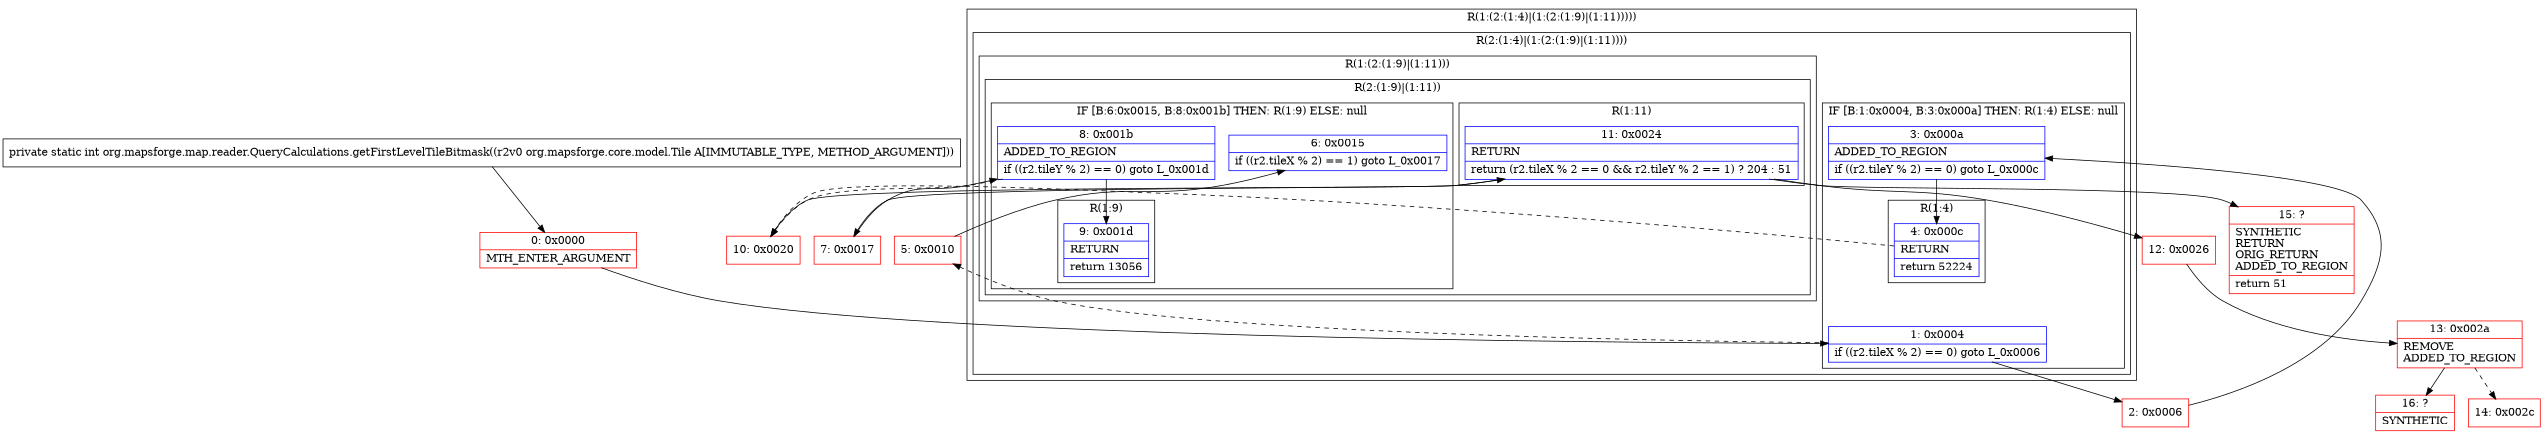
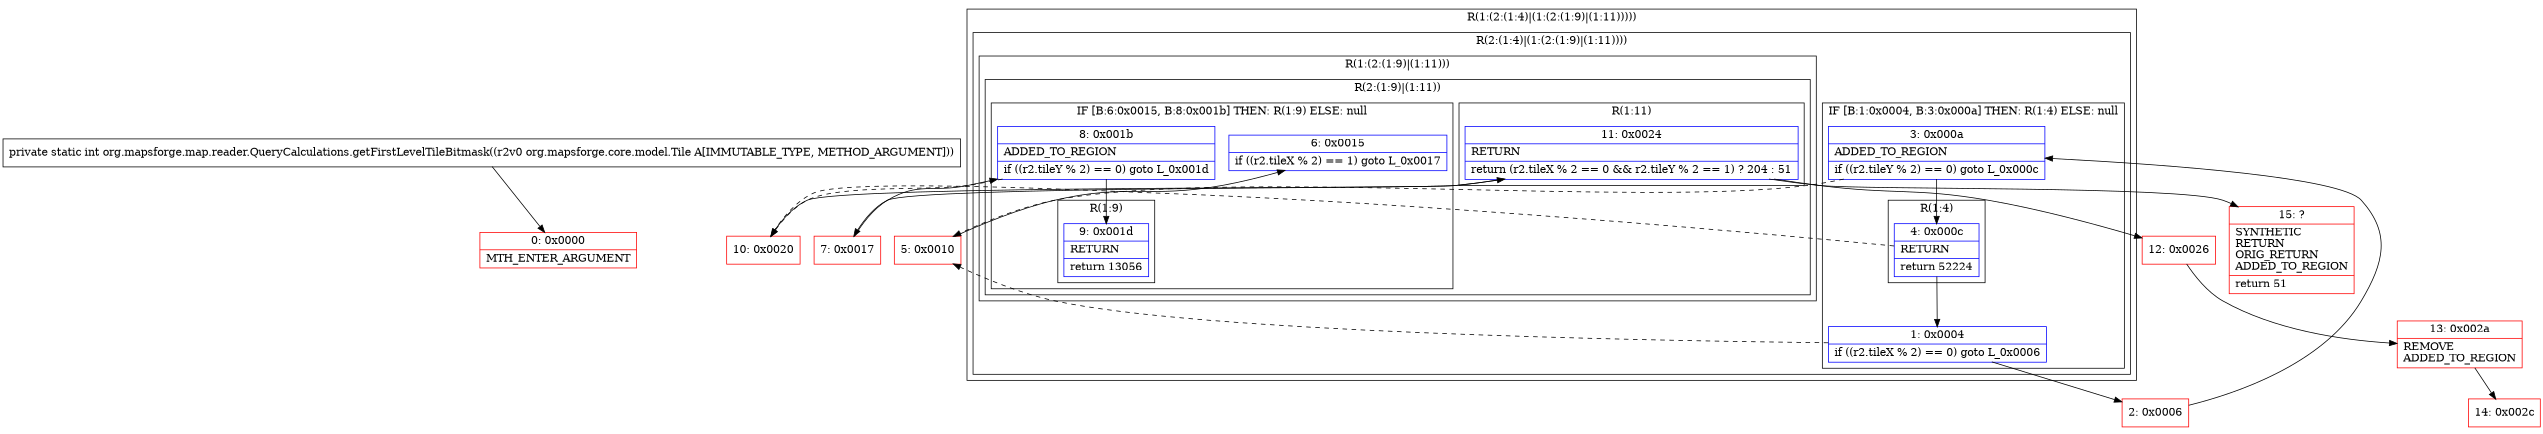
none -> (1488, 190)
(1208, 334) -> (1937, 298)
(2483, 380) -> (2483, 380)
(2415, 413) -> none
